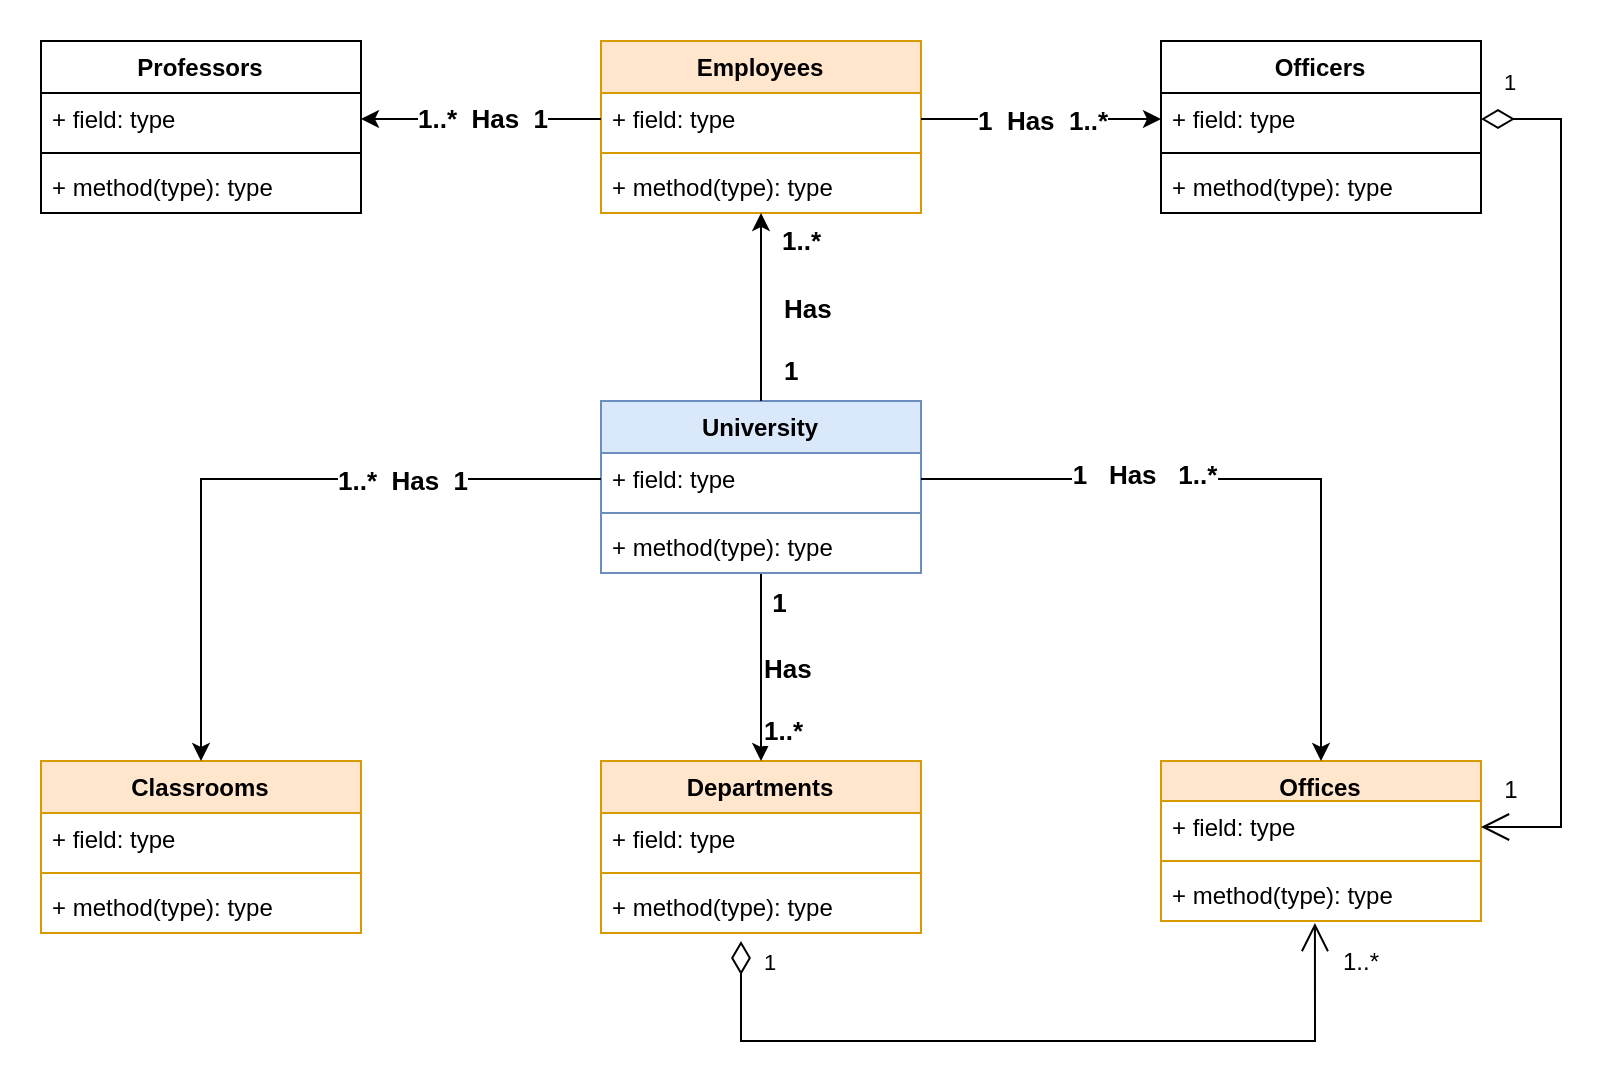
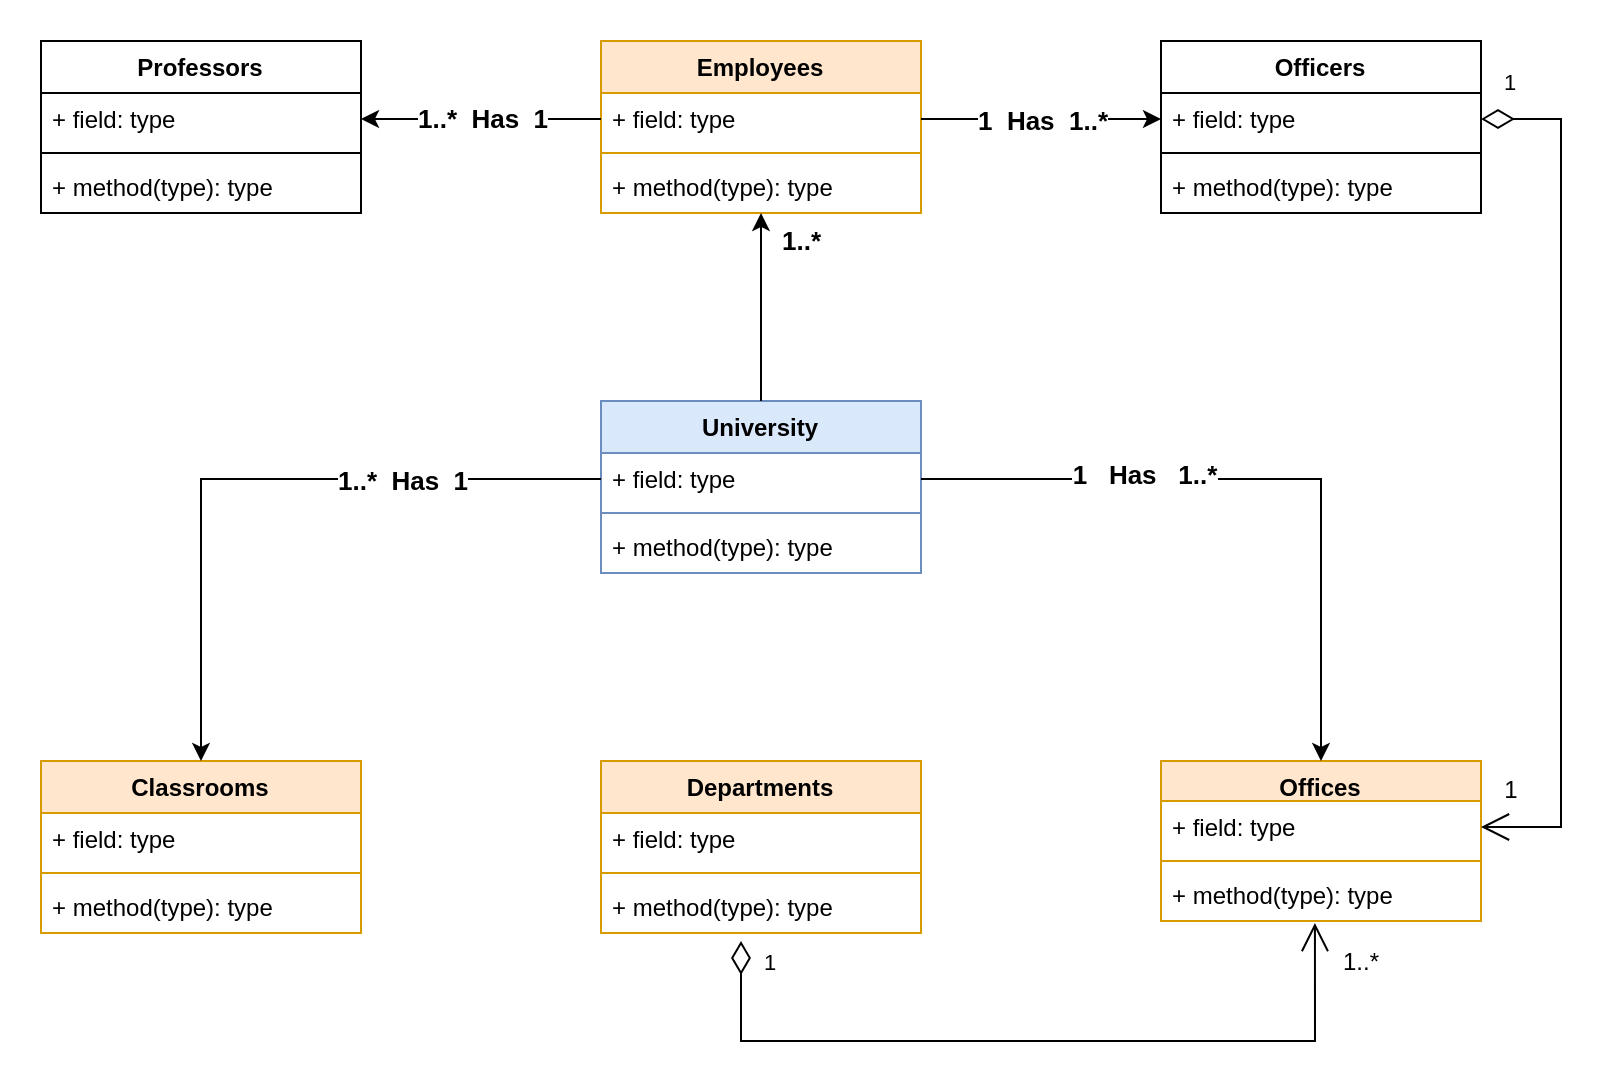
(861, 321) -> none
(761, 662) -> none
(841, 681) -> none
